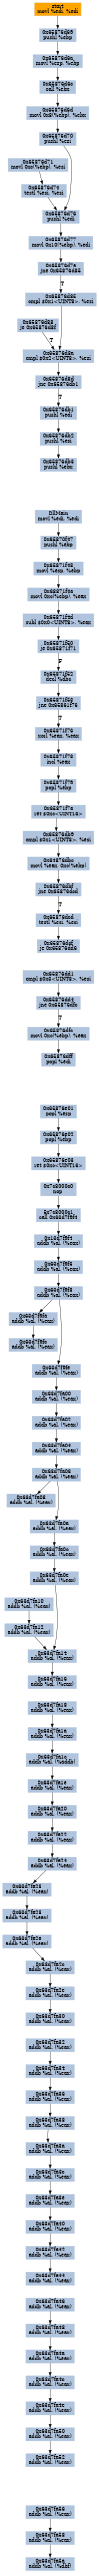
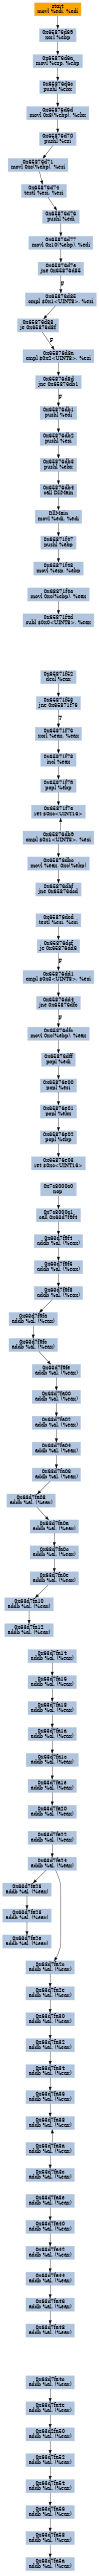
(58, 35) -> (58, 35)
(58, 87) -> (58, 87)
(71, 176) -> (49, 151)
(63, 284) -> (63, 284)
(62, 326) -> (51, 311)
(52, 341) -> (52, 341)
(60, 398) -> (60, 398)
none -> (58, 491)
(58, 543) -> (58, 543)
(58, 580) -> none
(58, 646) -> none
(58, 677) -> (58, 677)
(58, 703) -> (58, 703)
(56, 823) -> (61, 826)
(58, 864) -> (58, 864)
(58, 903) -> none
none -> (58, 960)
(60, 1018) -> (60, 1018)
none -> (58, 1086)
(58, 1112) -> (58, 1112)
(58, 1175) -> none
(58, 1215) -> (58, 1215)
(58, 1241) -> (58, 1241)
(62, 1330) -> (44, 1357)
(59, 1499) -> (42, 1512)
(57, 1616) -> (43, 1590)
(39, 1642) -> none
none -> (52, 1693)
(52, 1760) -> (52, 1760)
(52, 1823) -> none
(37, 1953) -> (61, 1914)
none -> (50, 2031)
(48, 2134) -> (52, 2138)
(50, 2186) -> none
none -> (50, 2290)
(50, 2357) -> none
(50, 2434) -> (50, 2434)
none -> (50, 2486)
(50, 2564) -> (50, 2564)
